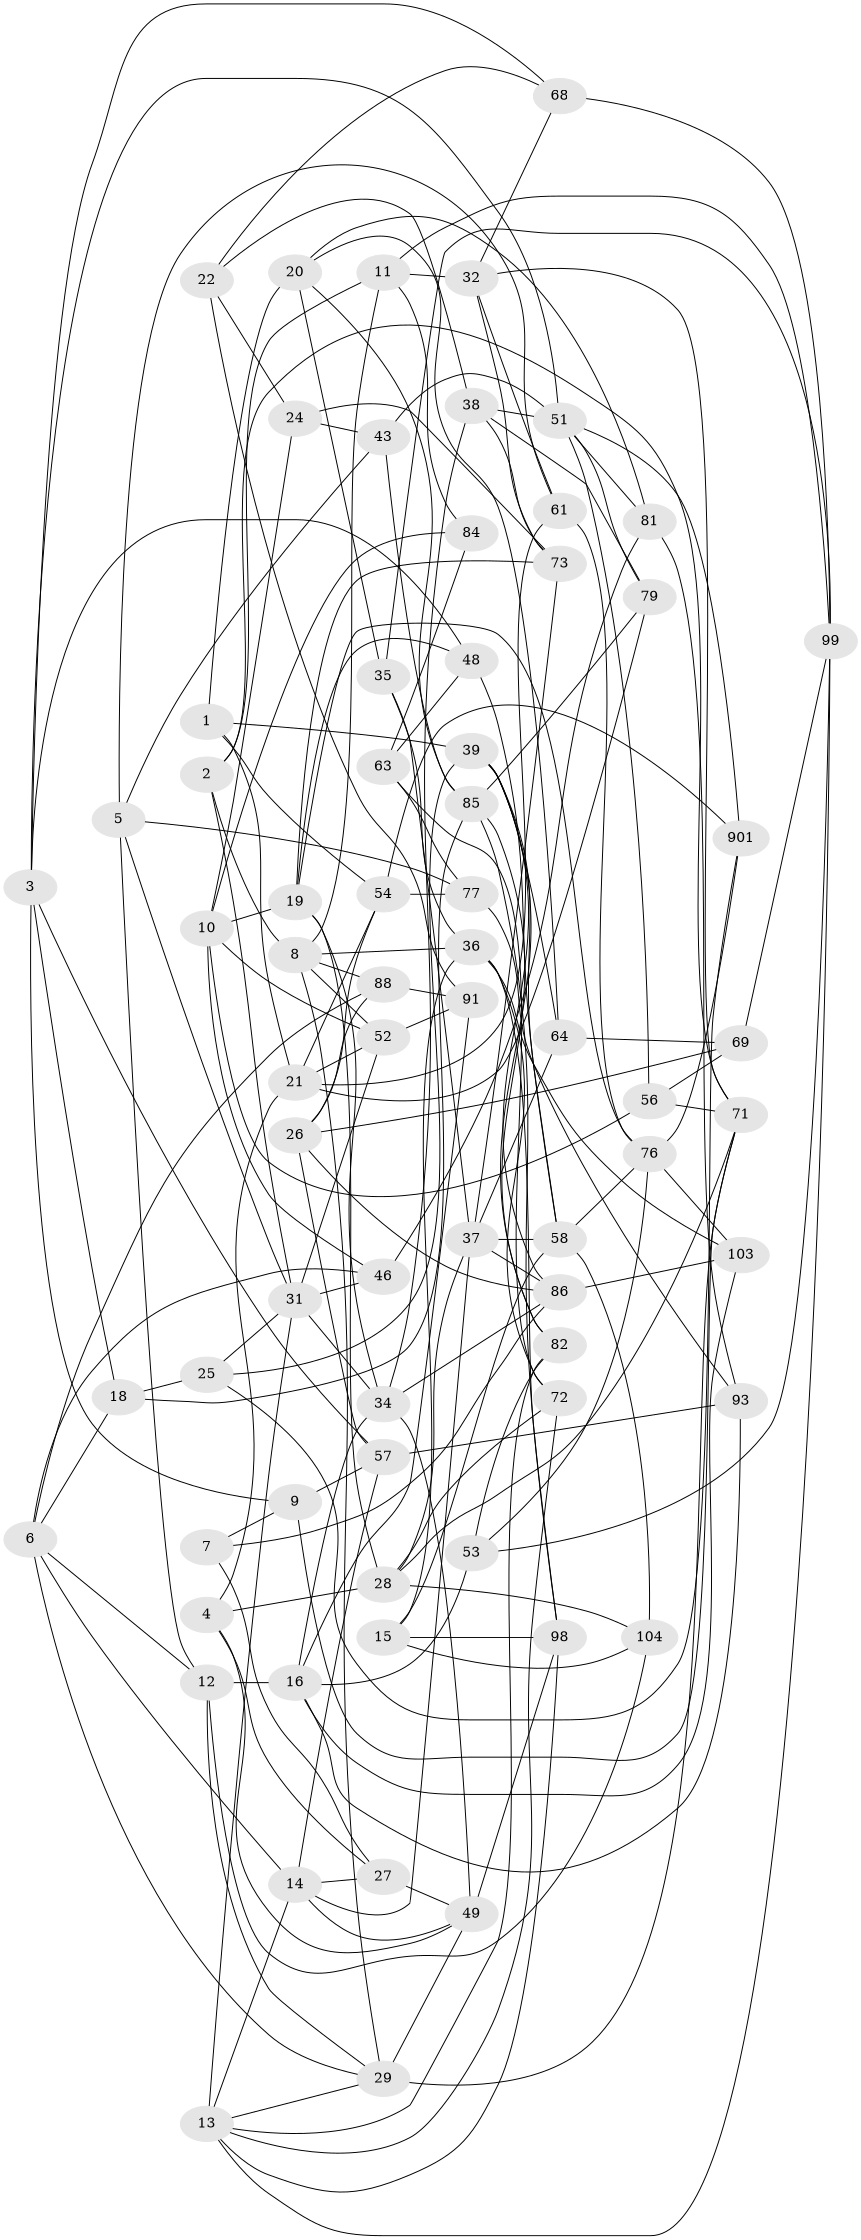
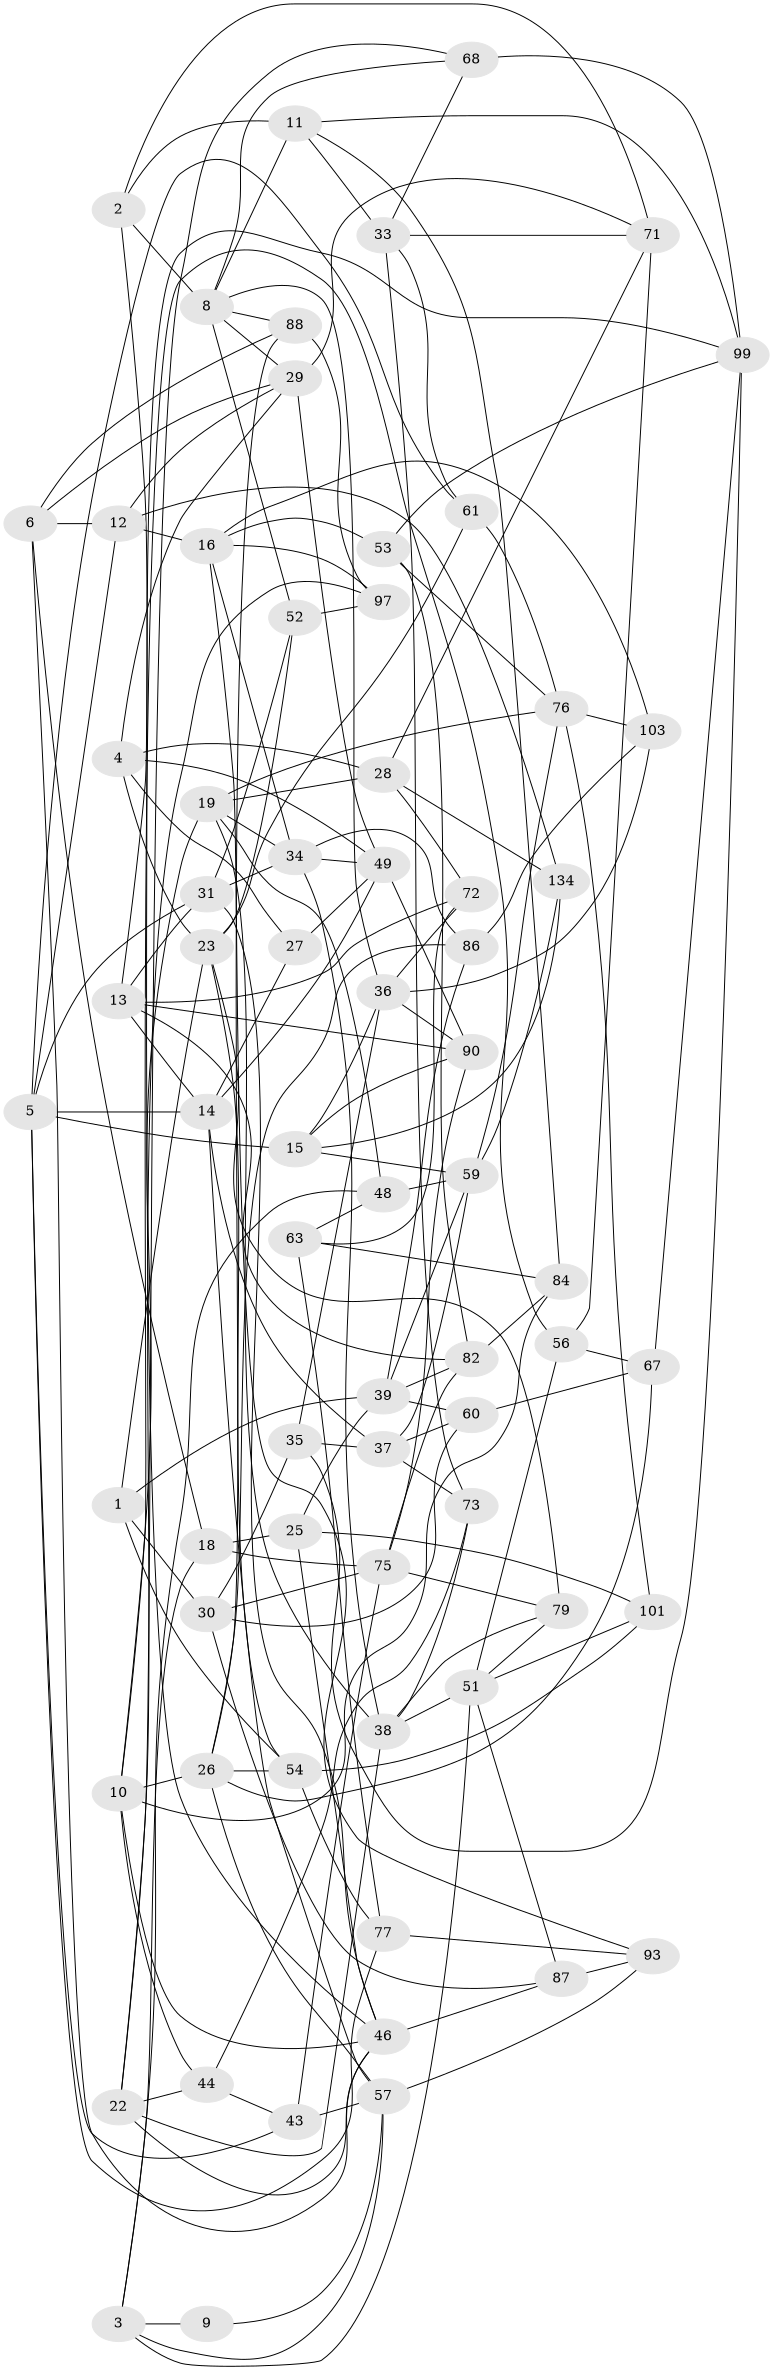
(75, 229) -> (261, 106)
(295, 273) -> (207, 1614)
(472, 278) -> (383, 235)
(470, 374) -> (339, 2109)
(295, 419) -> (207, 2085)
(650, 522) -> (561, 1979)
(328, 640) -> (246, 1096)
(472, 804) -> (383, 1567)
(741, 838) -> (653, 1612)
(287, 993) -> (163, 1782)
(472, 1000) -> (383, 602)
(252, 1037) -> (156, 1581)
(560, 1037) -> (472, 1415)
(741, 1043) -> (653, 1367)
(295, 1083) -> (207, 947)
none -> (162, 1136)
(560, 1239) -> (472, 1176)
(516, 1266) -> none
none -> (516, 1320)
(251, 1338) -> (320, 1703)
(436, 1358) -> none
(207, 1547) -> none
(560, 1638) -> (472, 1052)
(650, 1638) -> (561, 882)
(154, 1718) -> (119, 1112)
(674, 1737) -> none
(295, 2101) -> (178, 524)
none -> (290, 2193)
